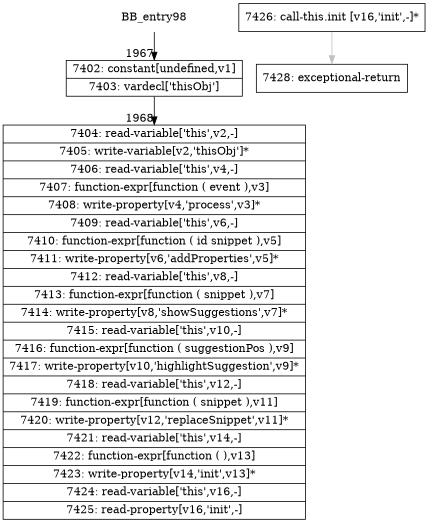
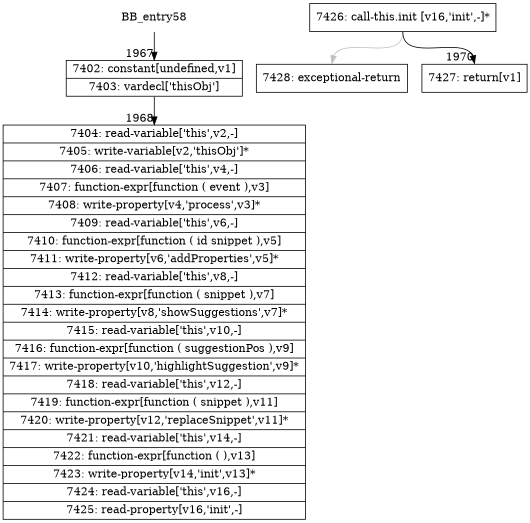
(154, 18) -> (154, 18)
none -> (475, 78)
